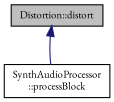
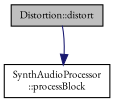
(50, 51) -> (64, 40)
